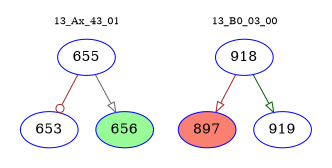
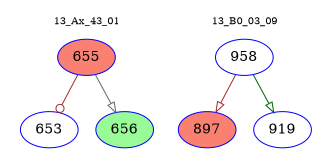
(245, 22) -> (245, 22)
(86, 57) -> (86, 57)
(244, 57) -> (244, 57)
